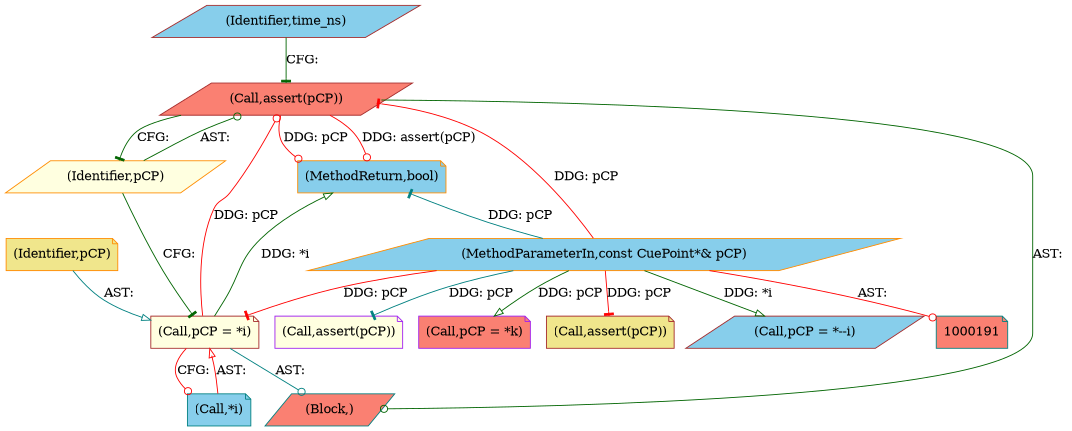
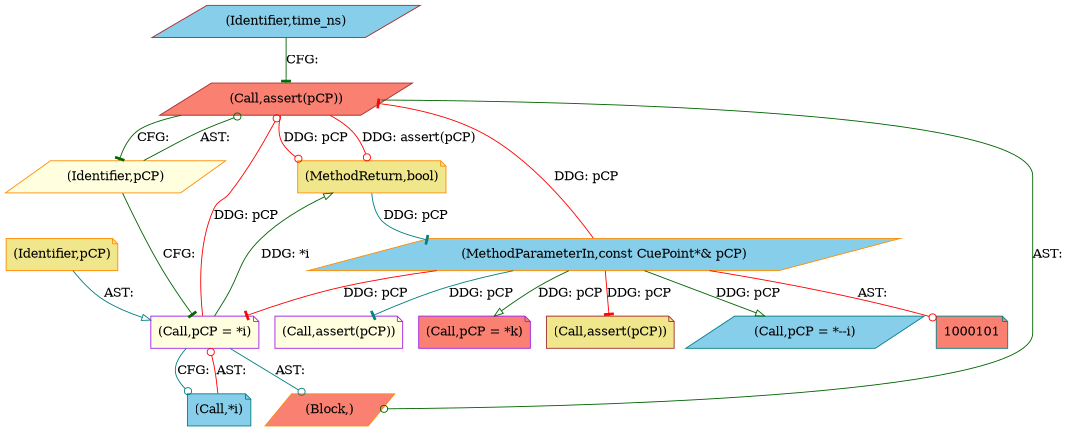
(372, 177) -> (372, 177)
(477, 219) -> (388, 226)
(748, 293) -> (748, 293)
(205, 332) -> (205, 332)
(805, 332) -> (805, 332)
(972, 332) -> (972, 332)
(176, 369) -> (176, 369)
(216, 375) -> (216, 375)
(330, 410) -> (330, 410)
